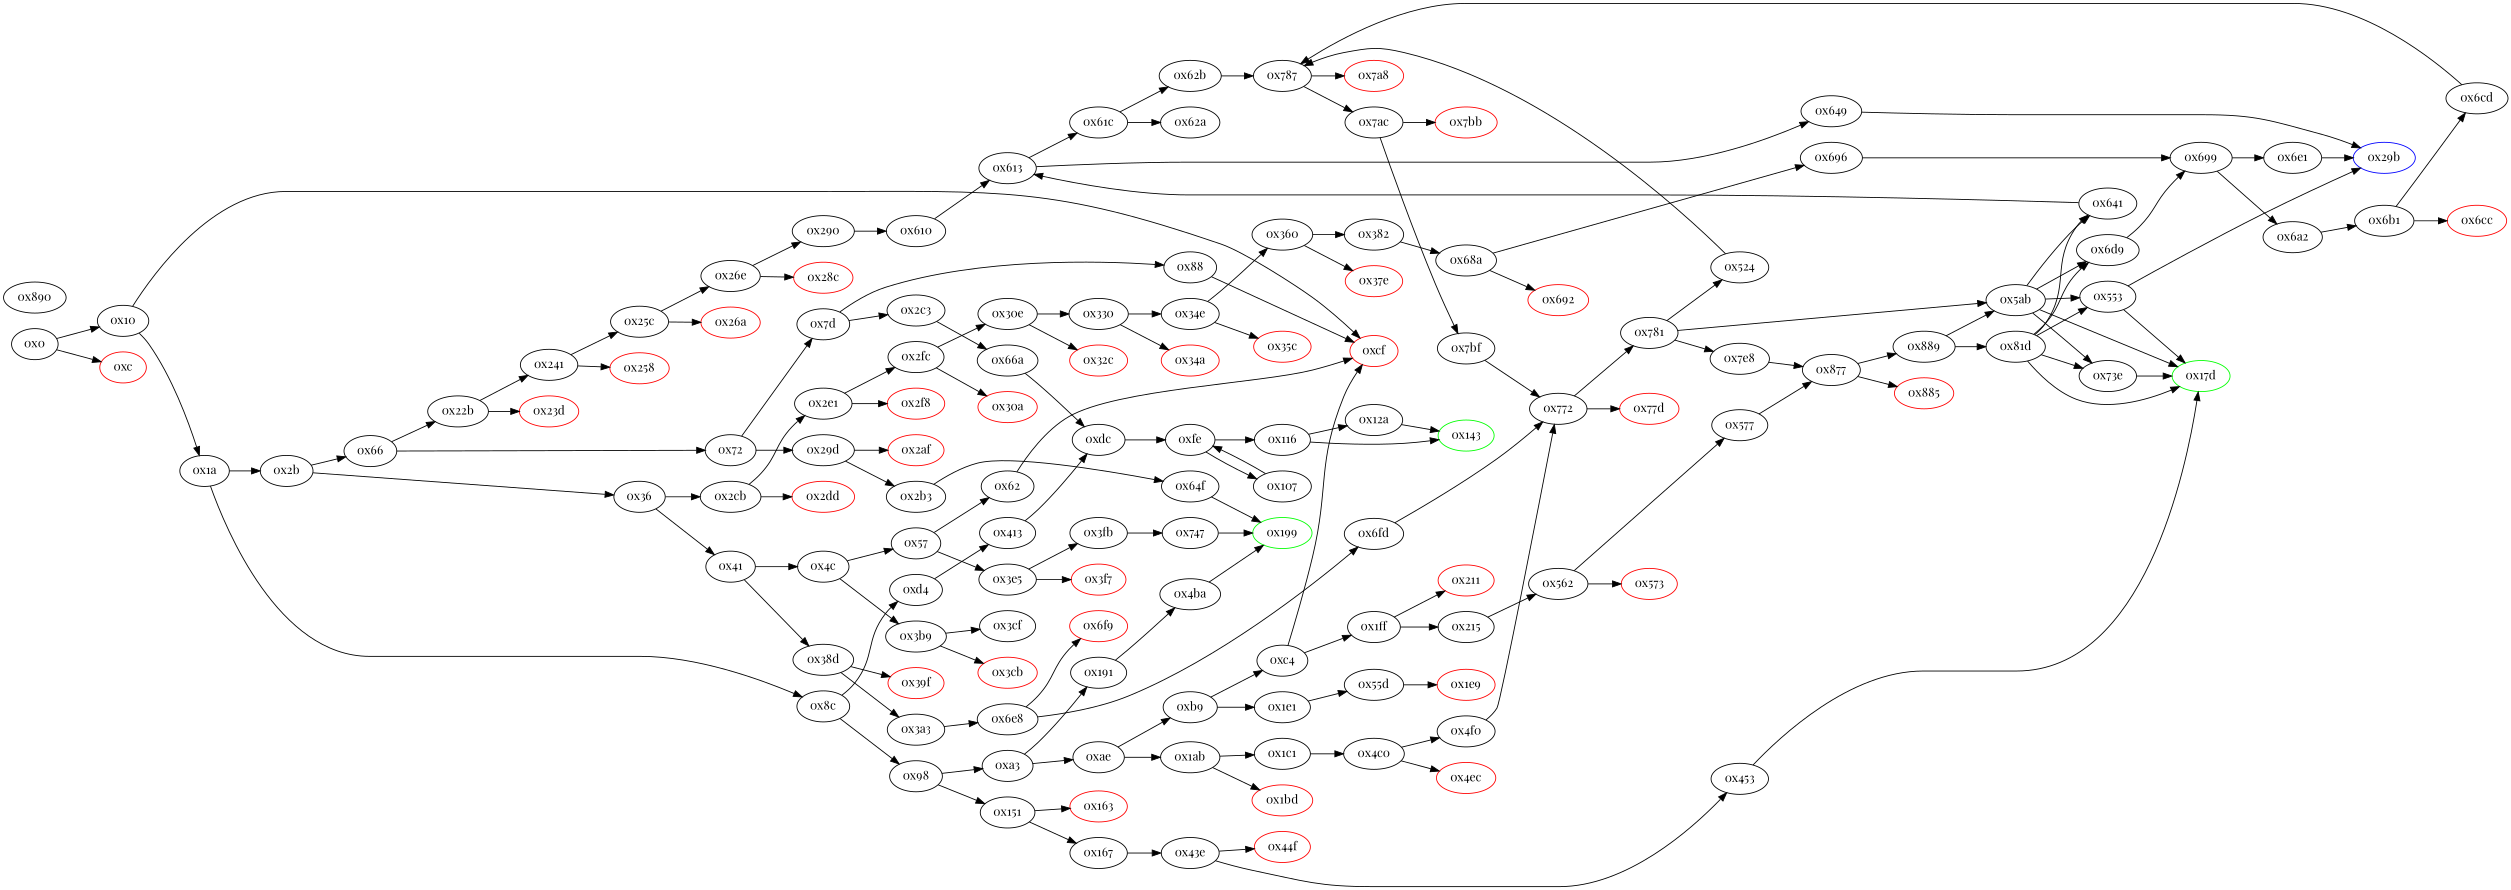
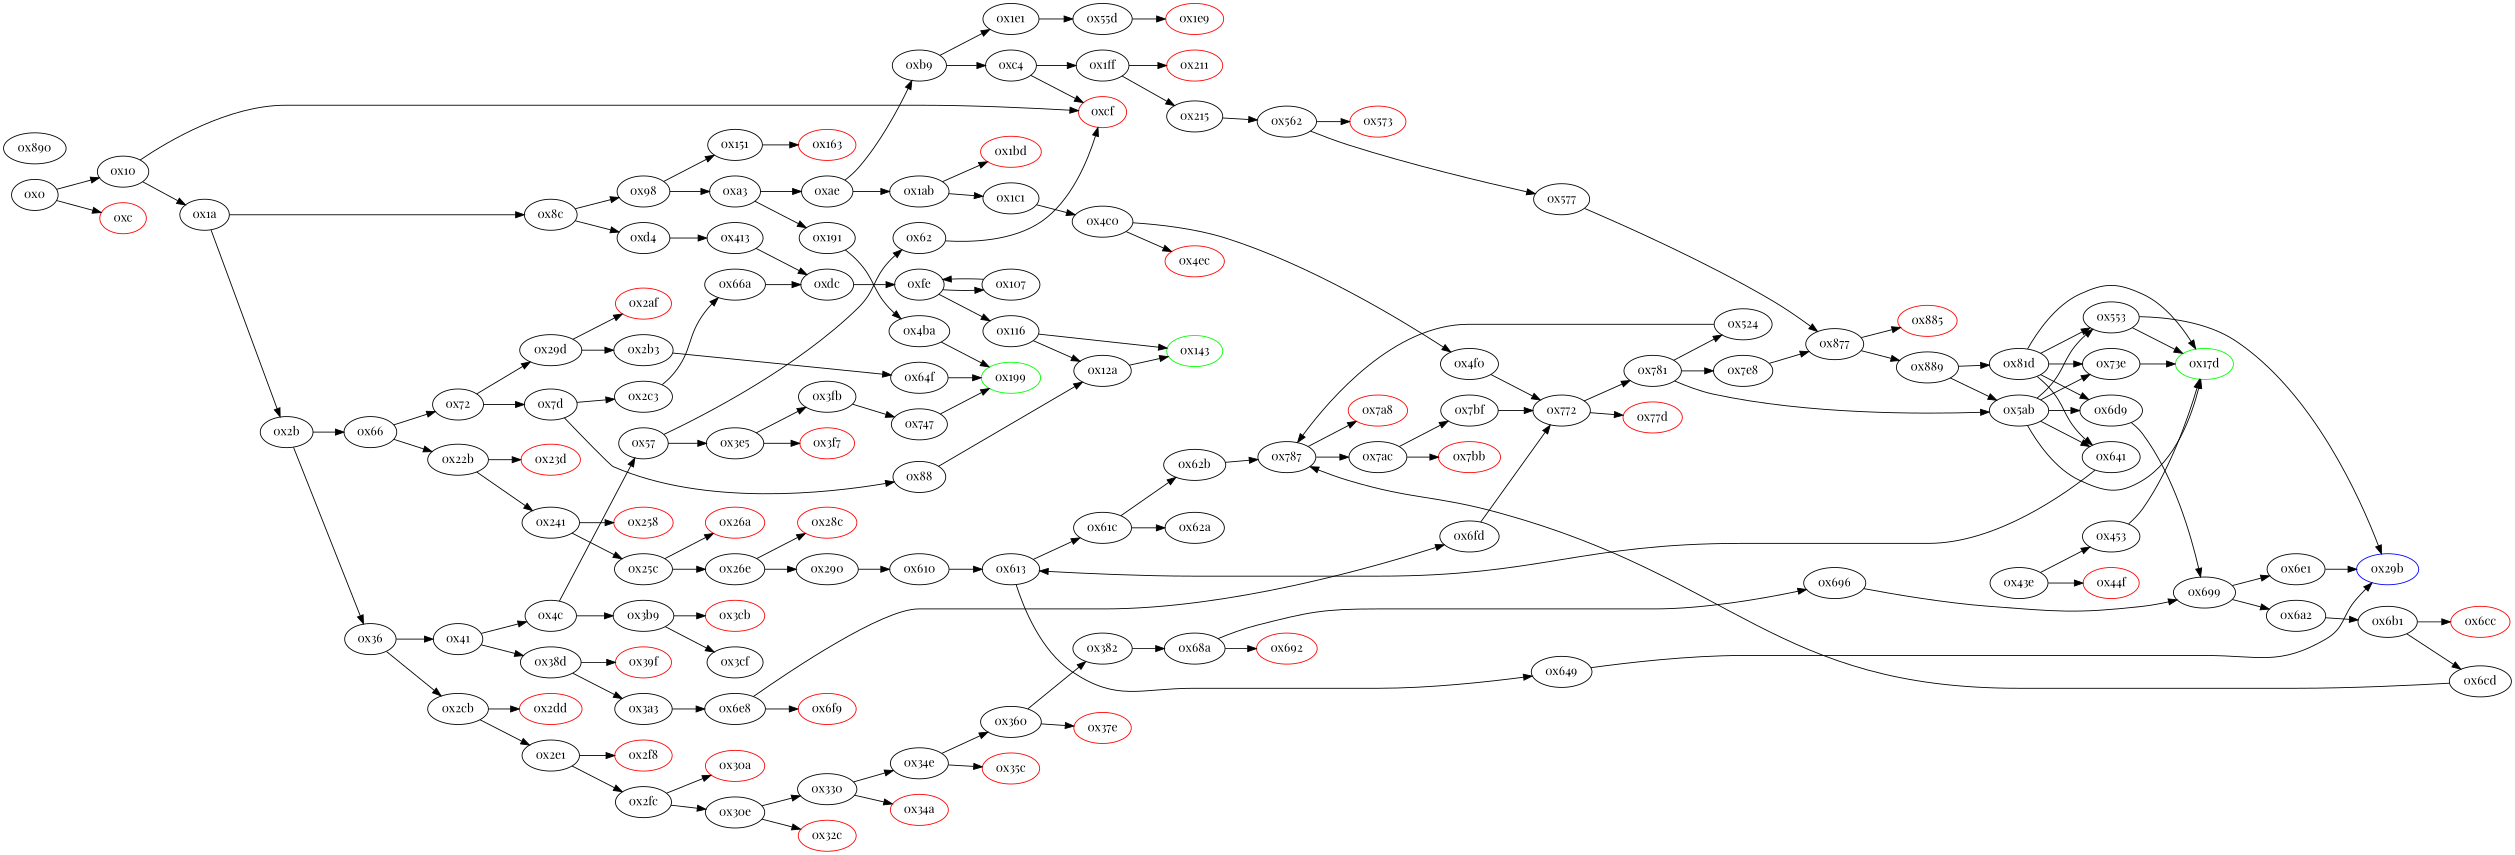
(1279, 308) -> (1007, 426)
(1099, 853) -> none
